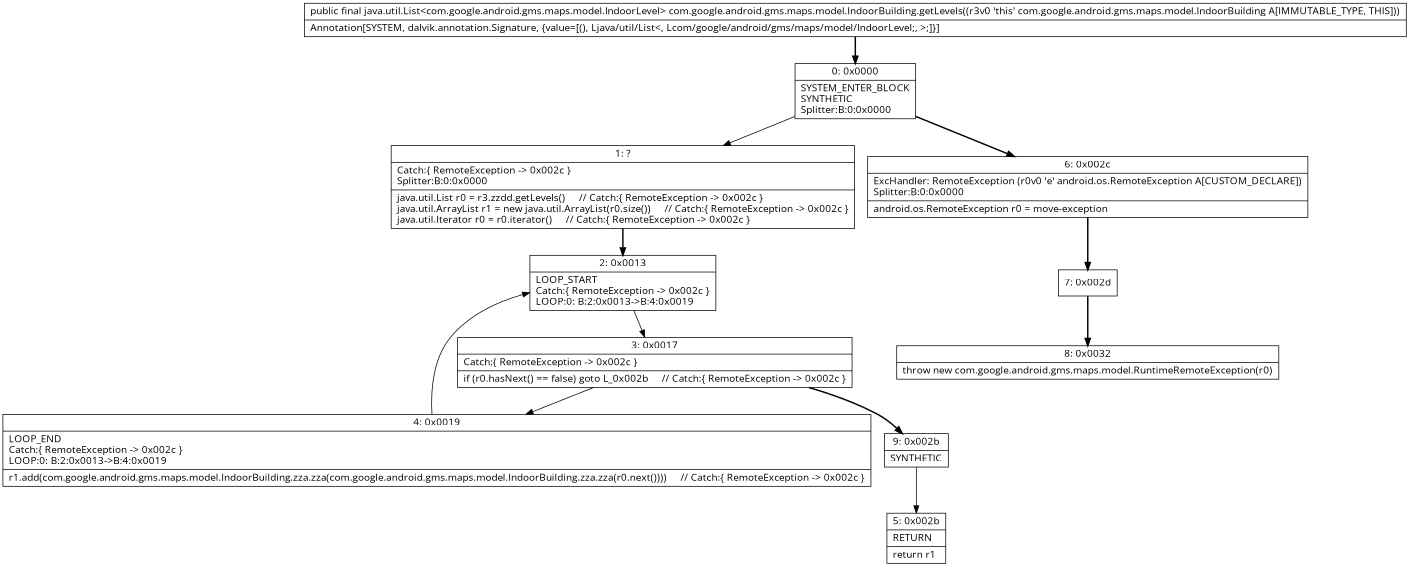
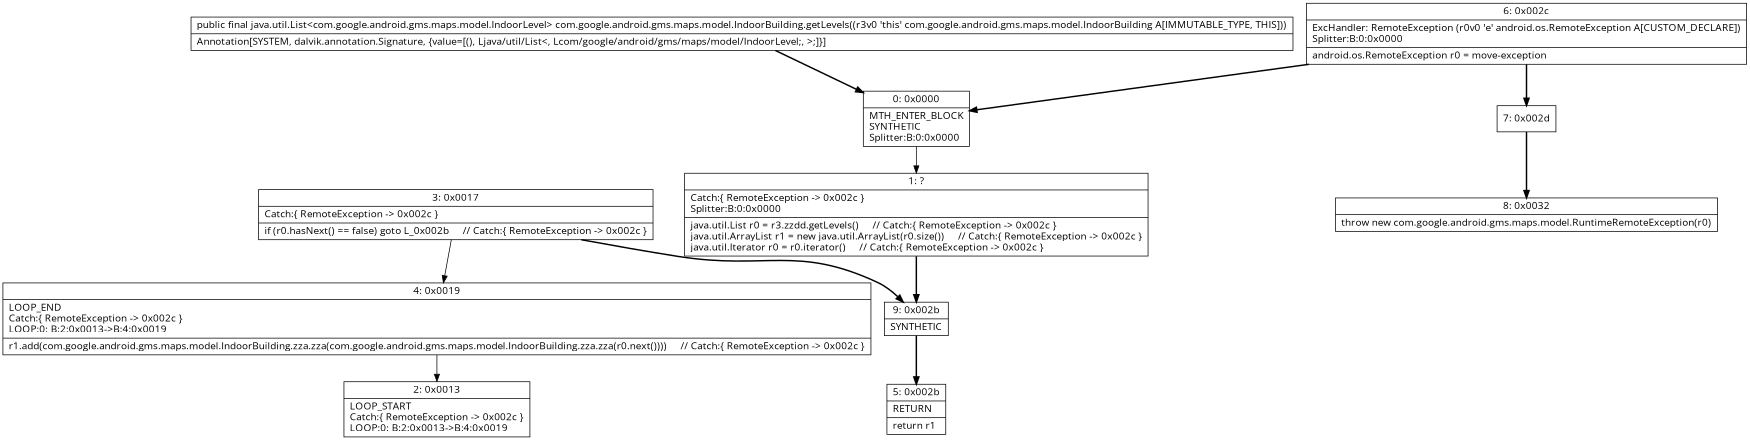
(855, 88) -> (916, 116)
(962, 135) -> (1143, 87)
(623, 238) -> (916, 275)
(638, 321) -> none
(916, 486) -> (916, 356)
